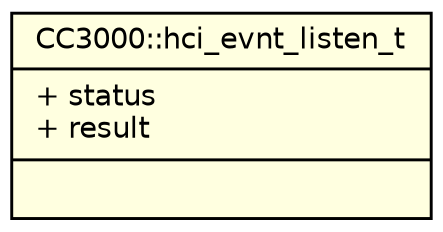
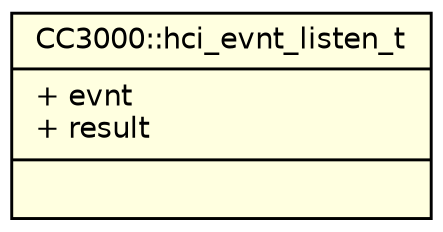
(97, 97) -> (85, 97)
